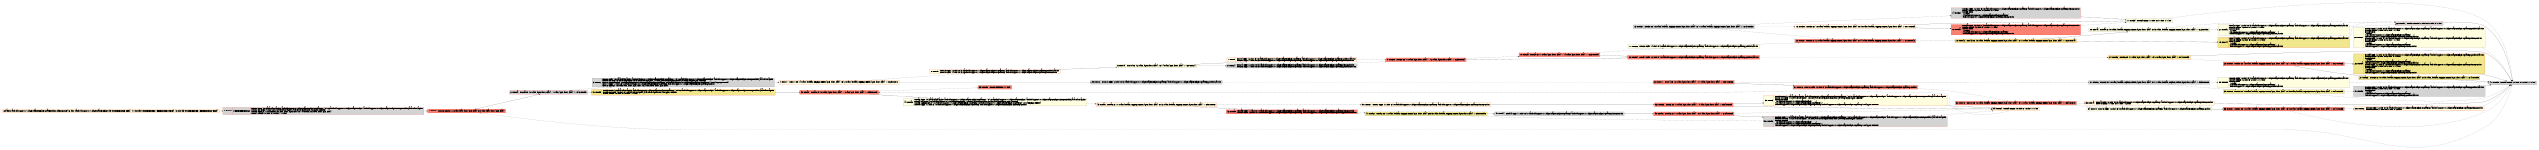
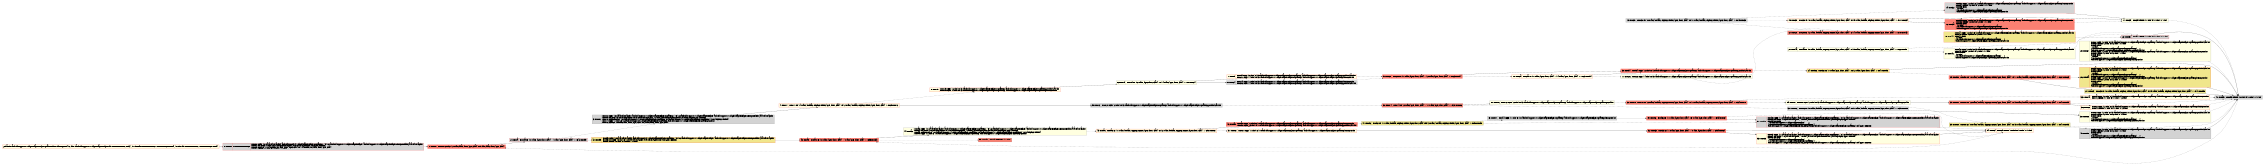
(2016, 41) -> none
(1559, 55) -> (1552, 77)
(1855, 87) -> (1552, 103)
